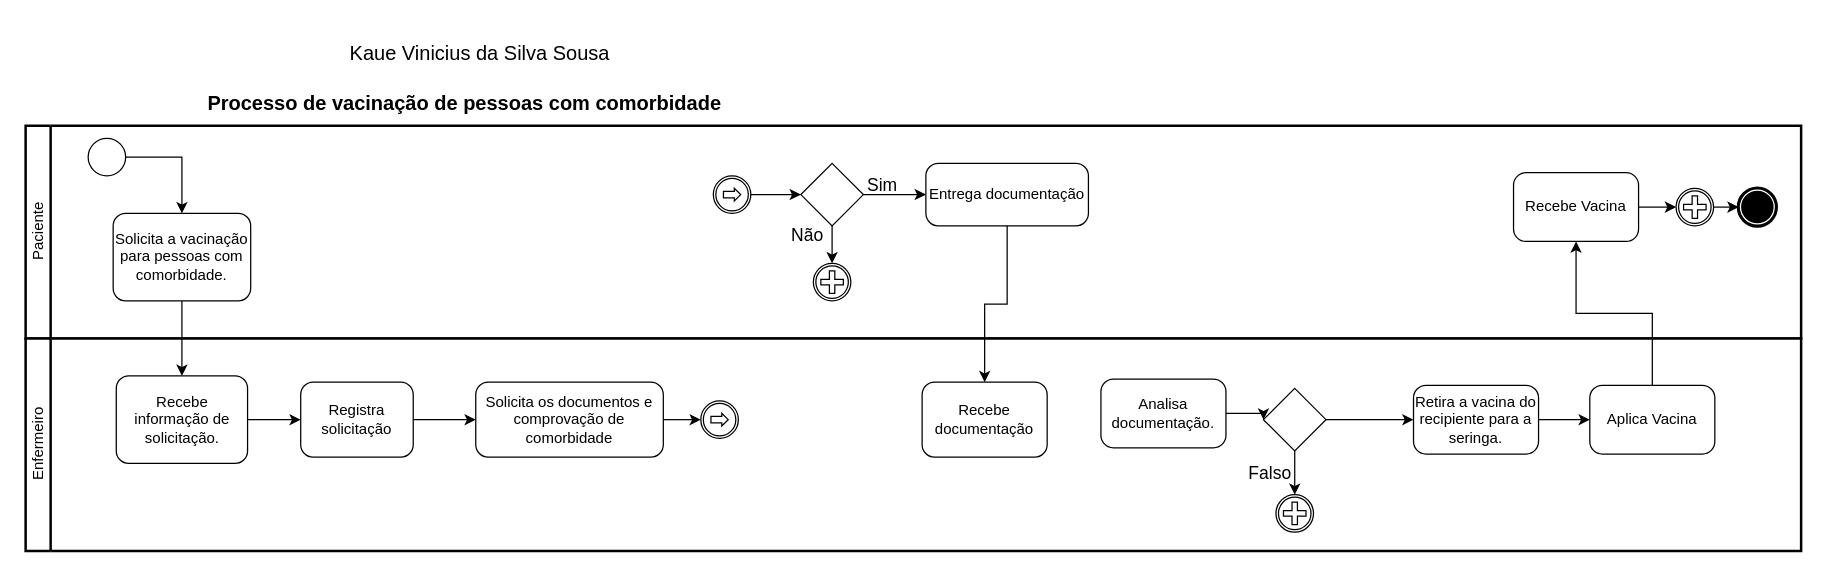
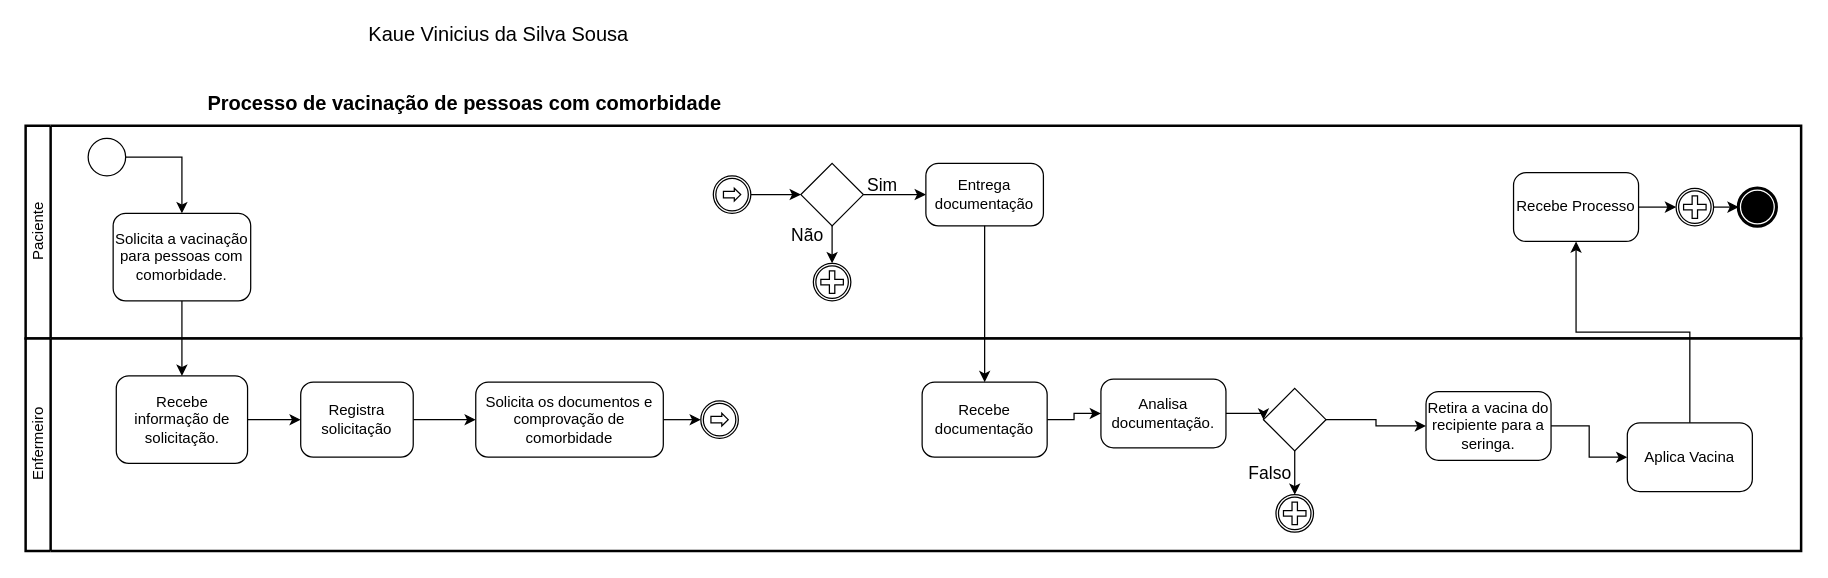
(479, 51) -> (498, 32)
(1007, 194) -> (984, 194)
(1576, 207) -> (1576, 207)
none -> (1073, 419)
(1476, 419) -> (1488, 426)
(1652, 419) -> (1689, 457)
